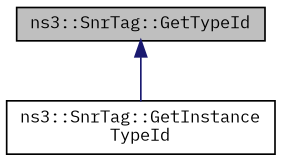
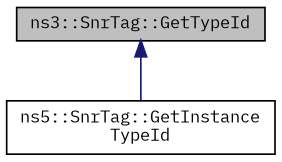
(141, 128) -> (141, 128)
